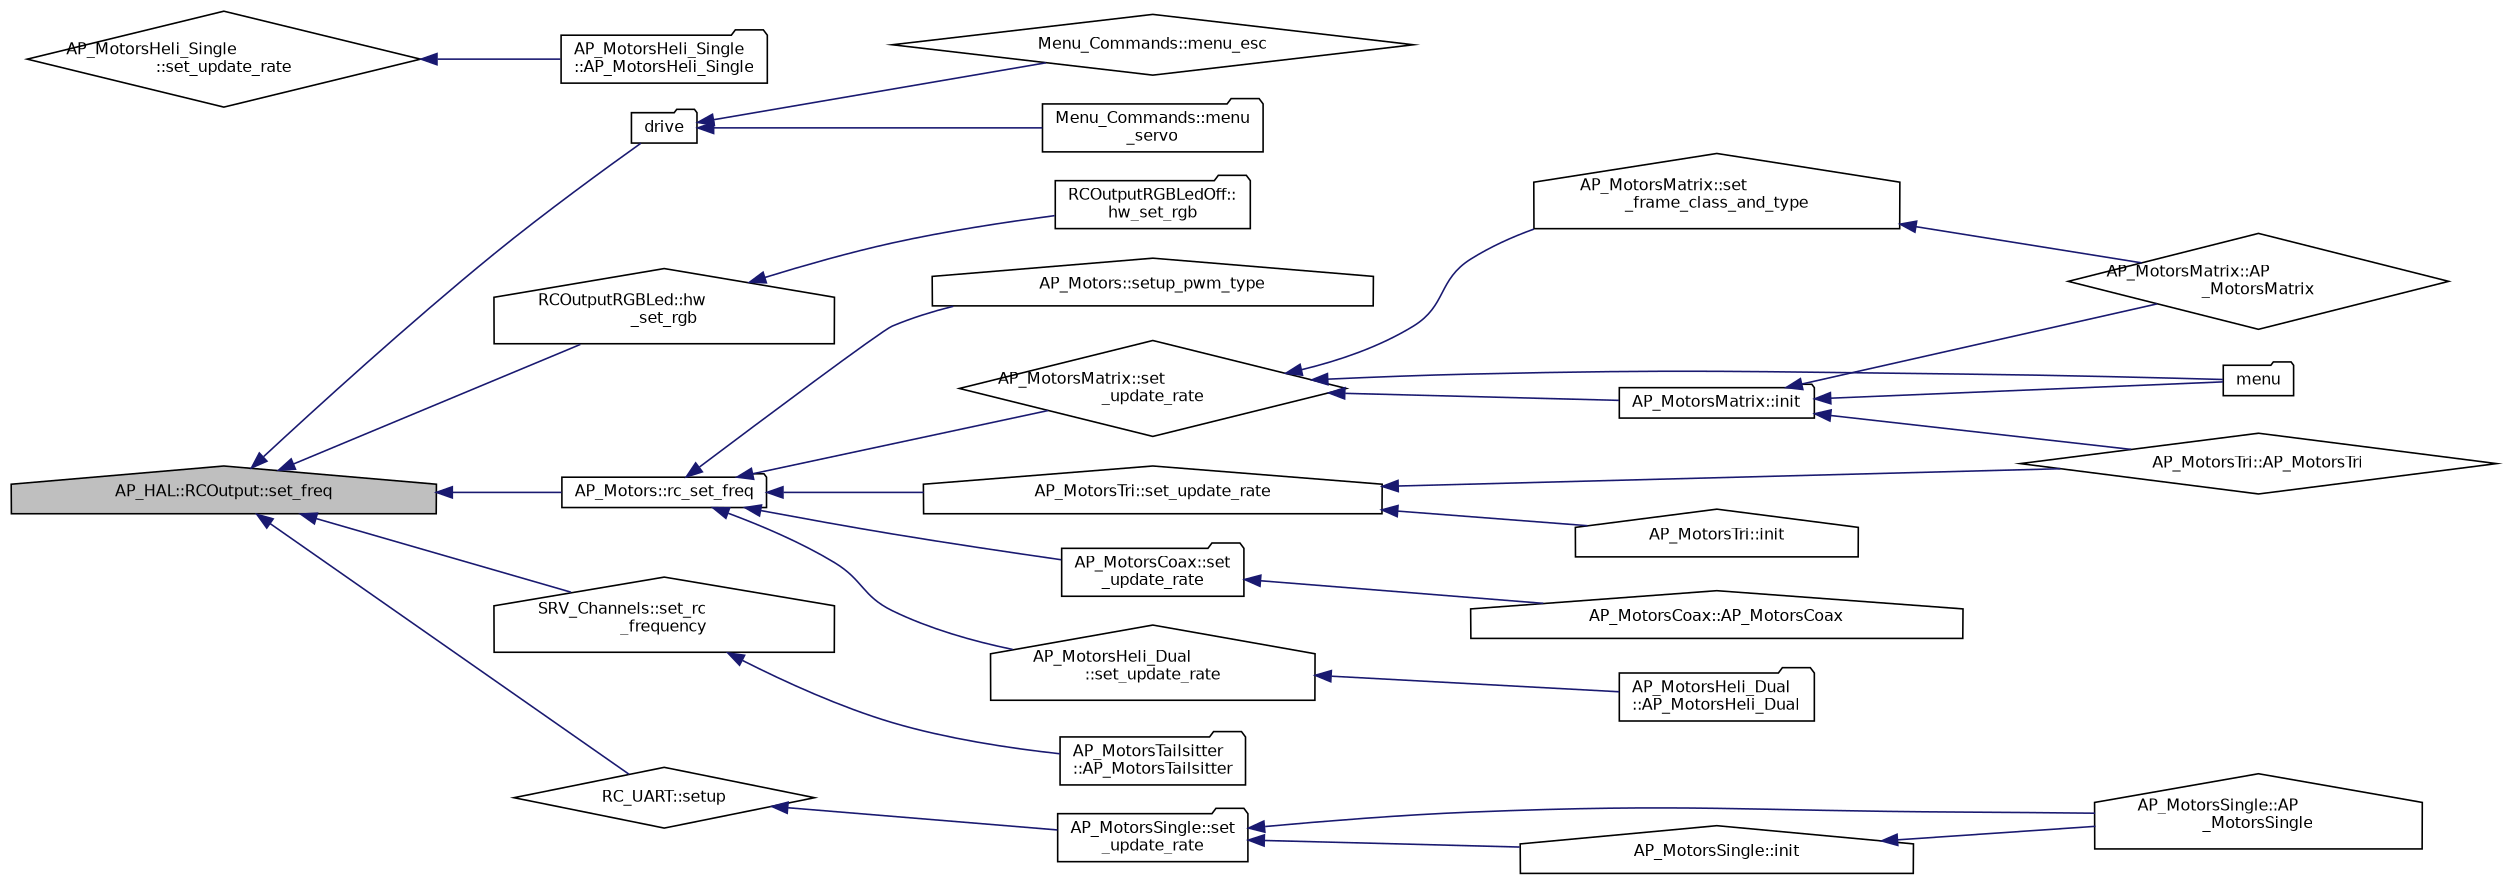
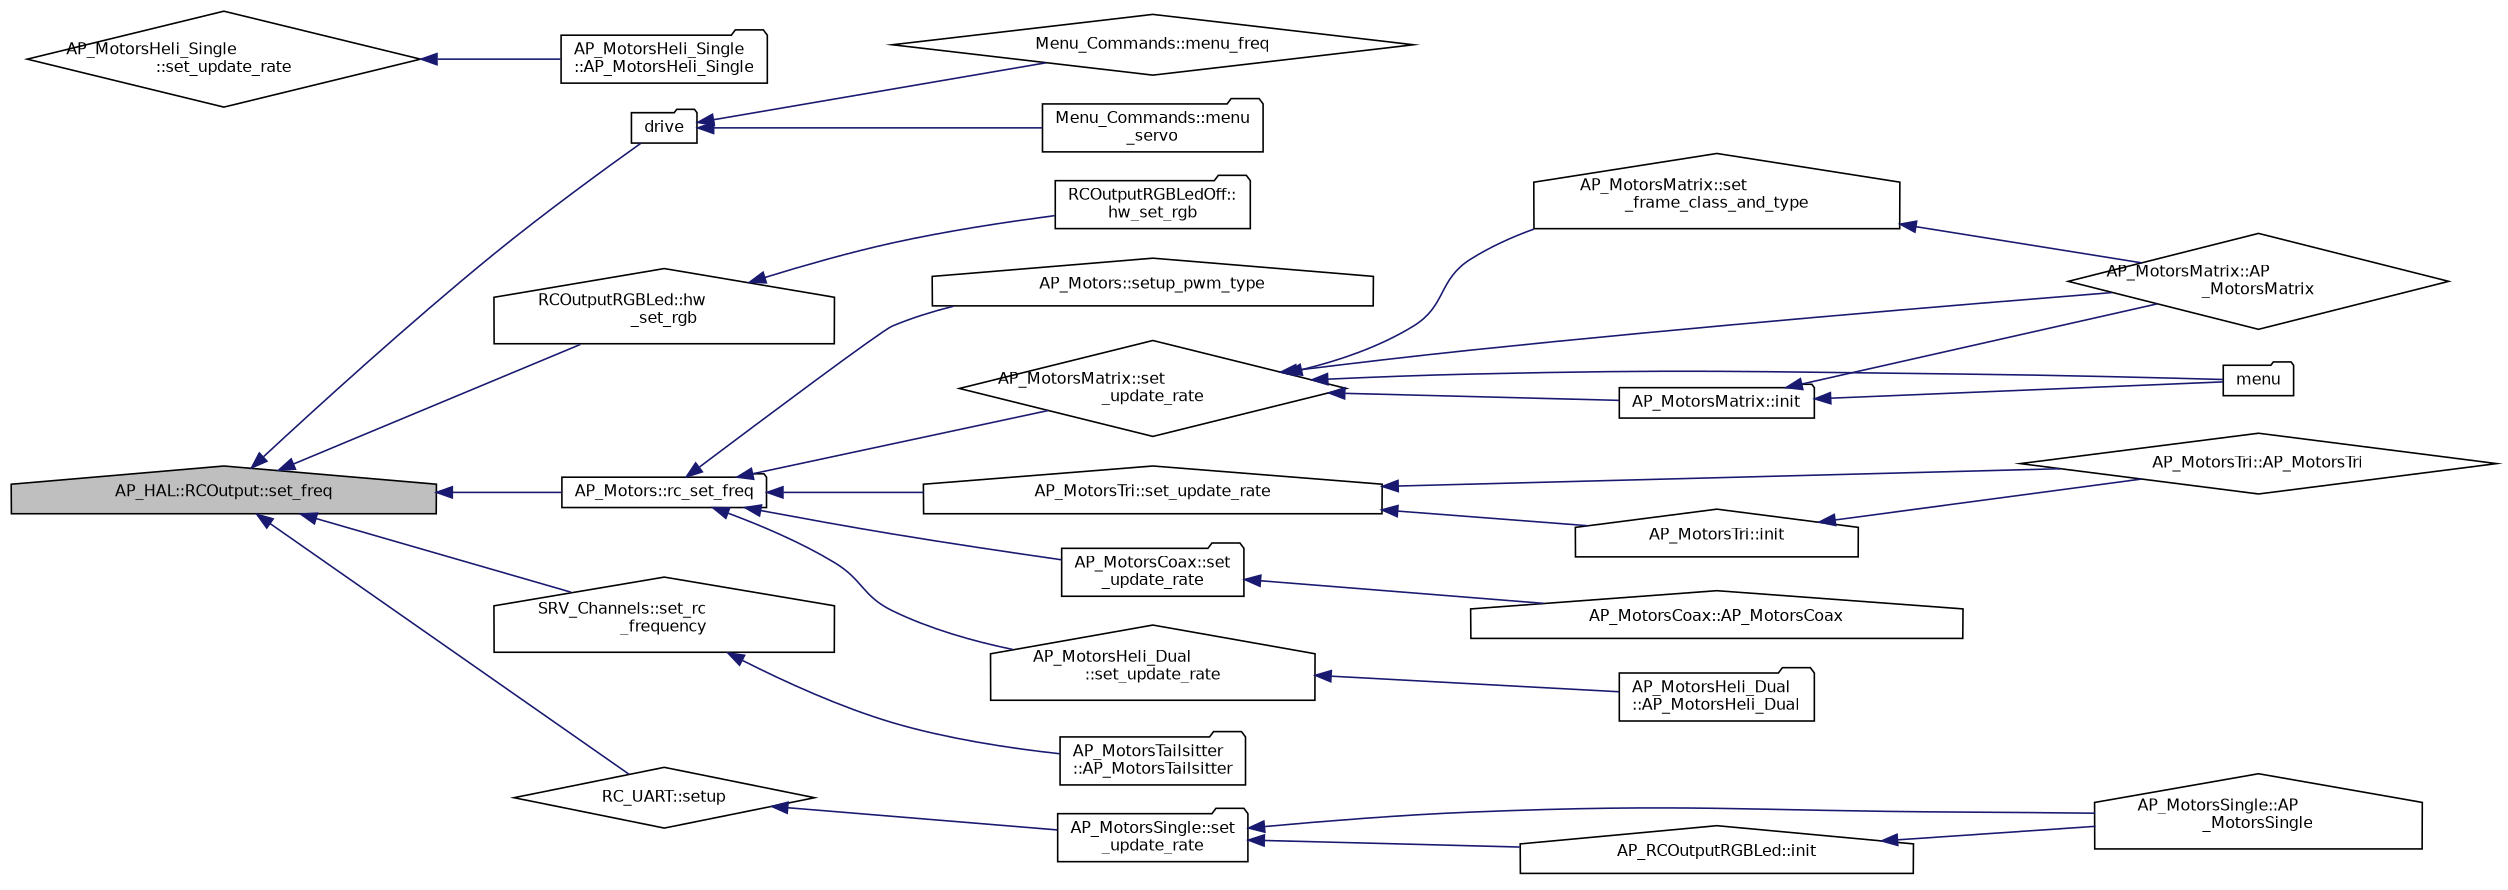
(1153, 45) -> (1153, 45)
none -> (1704, 327)
(1981, 432) -> (1988, 500)
(1717, 852) -> (1717, 852)
